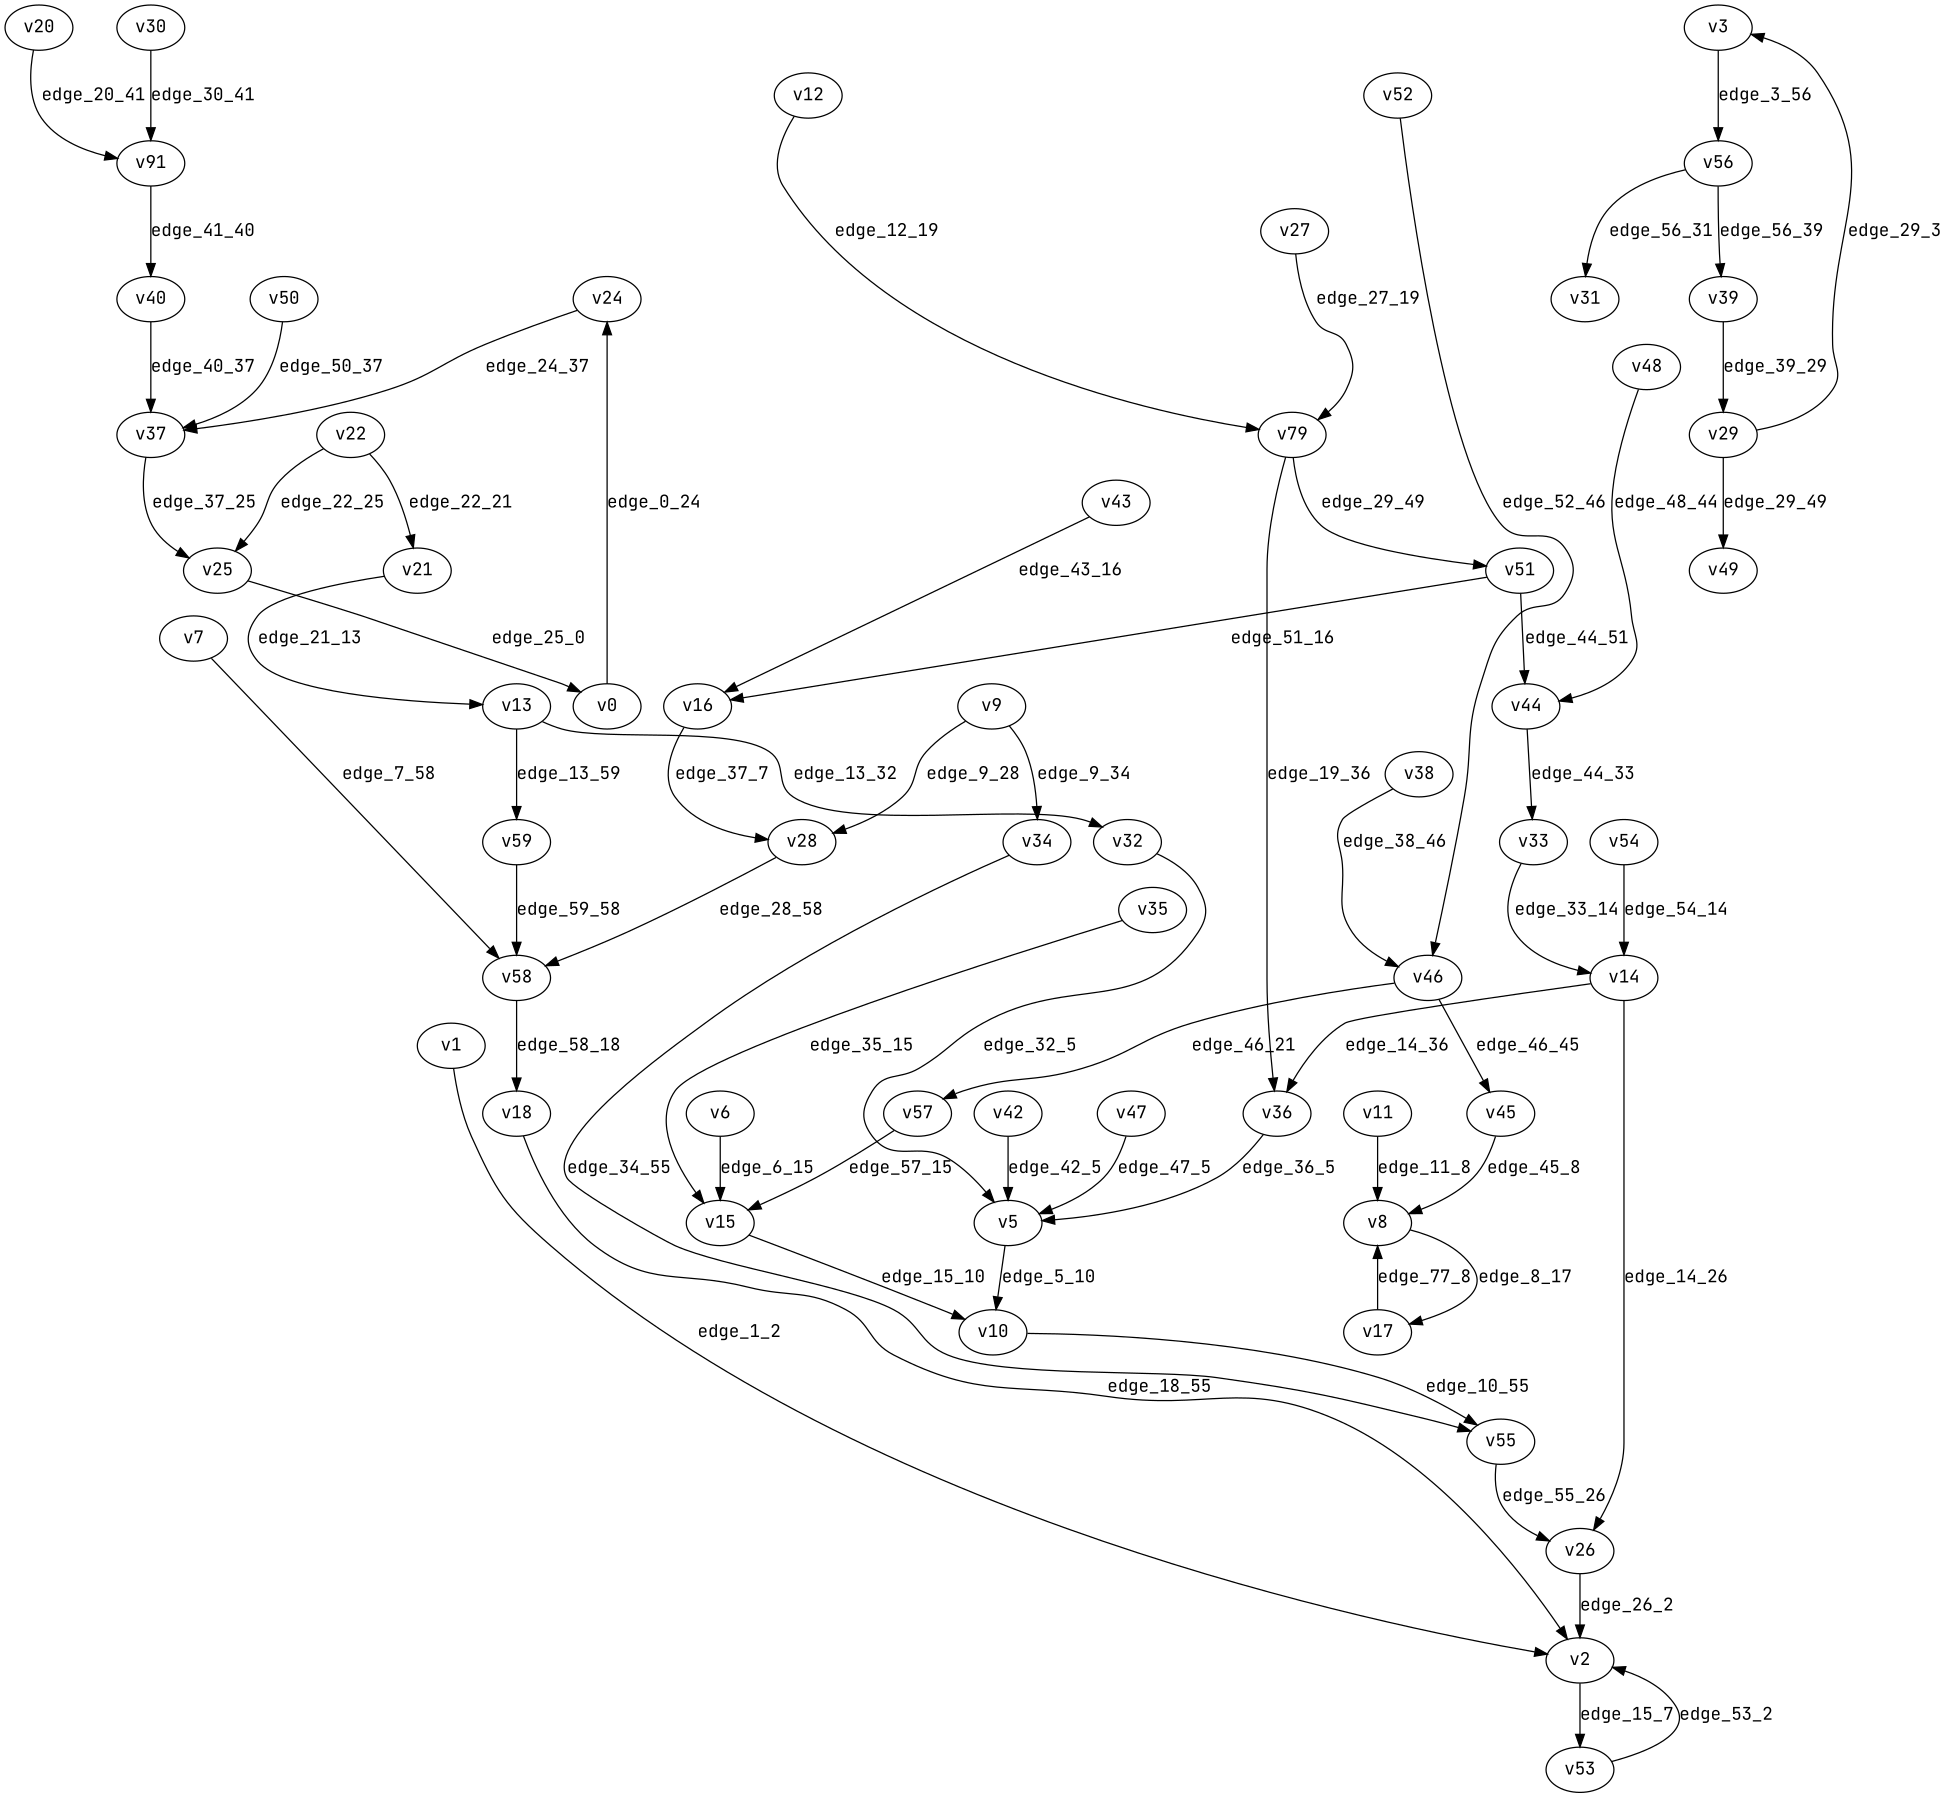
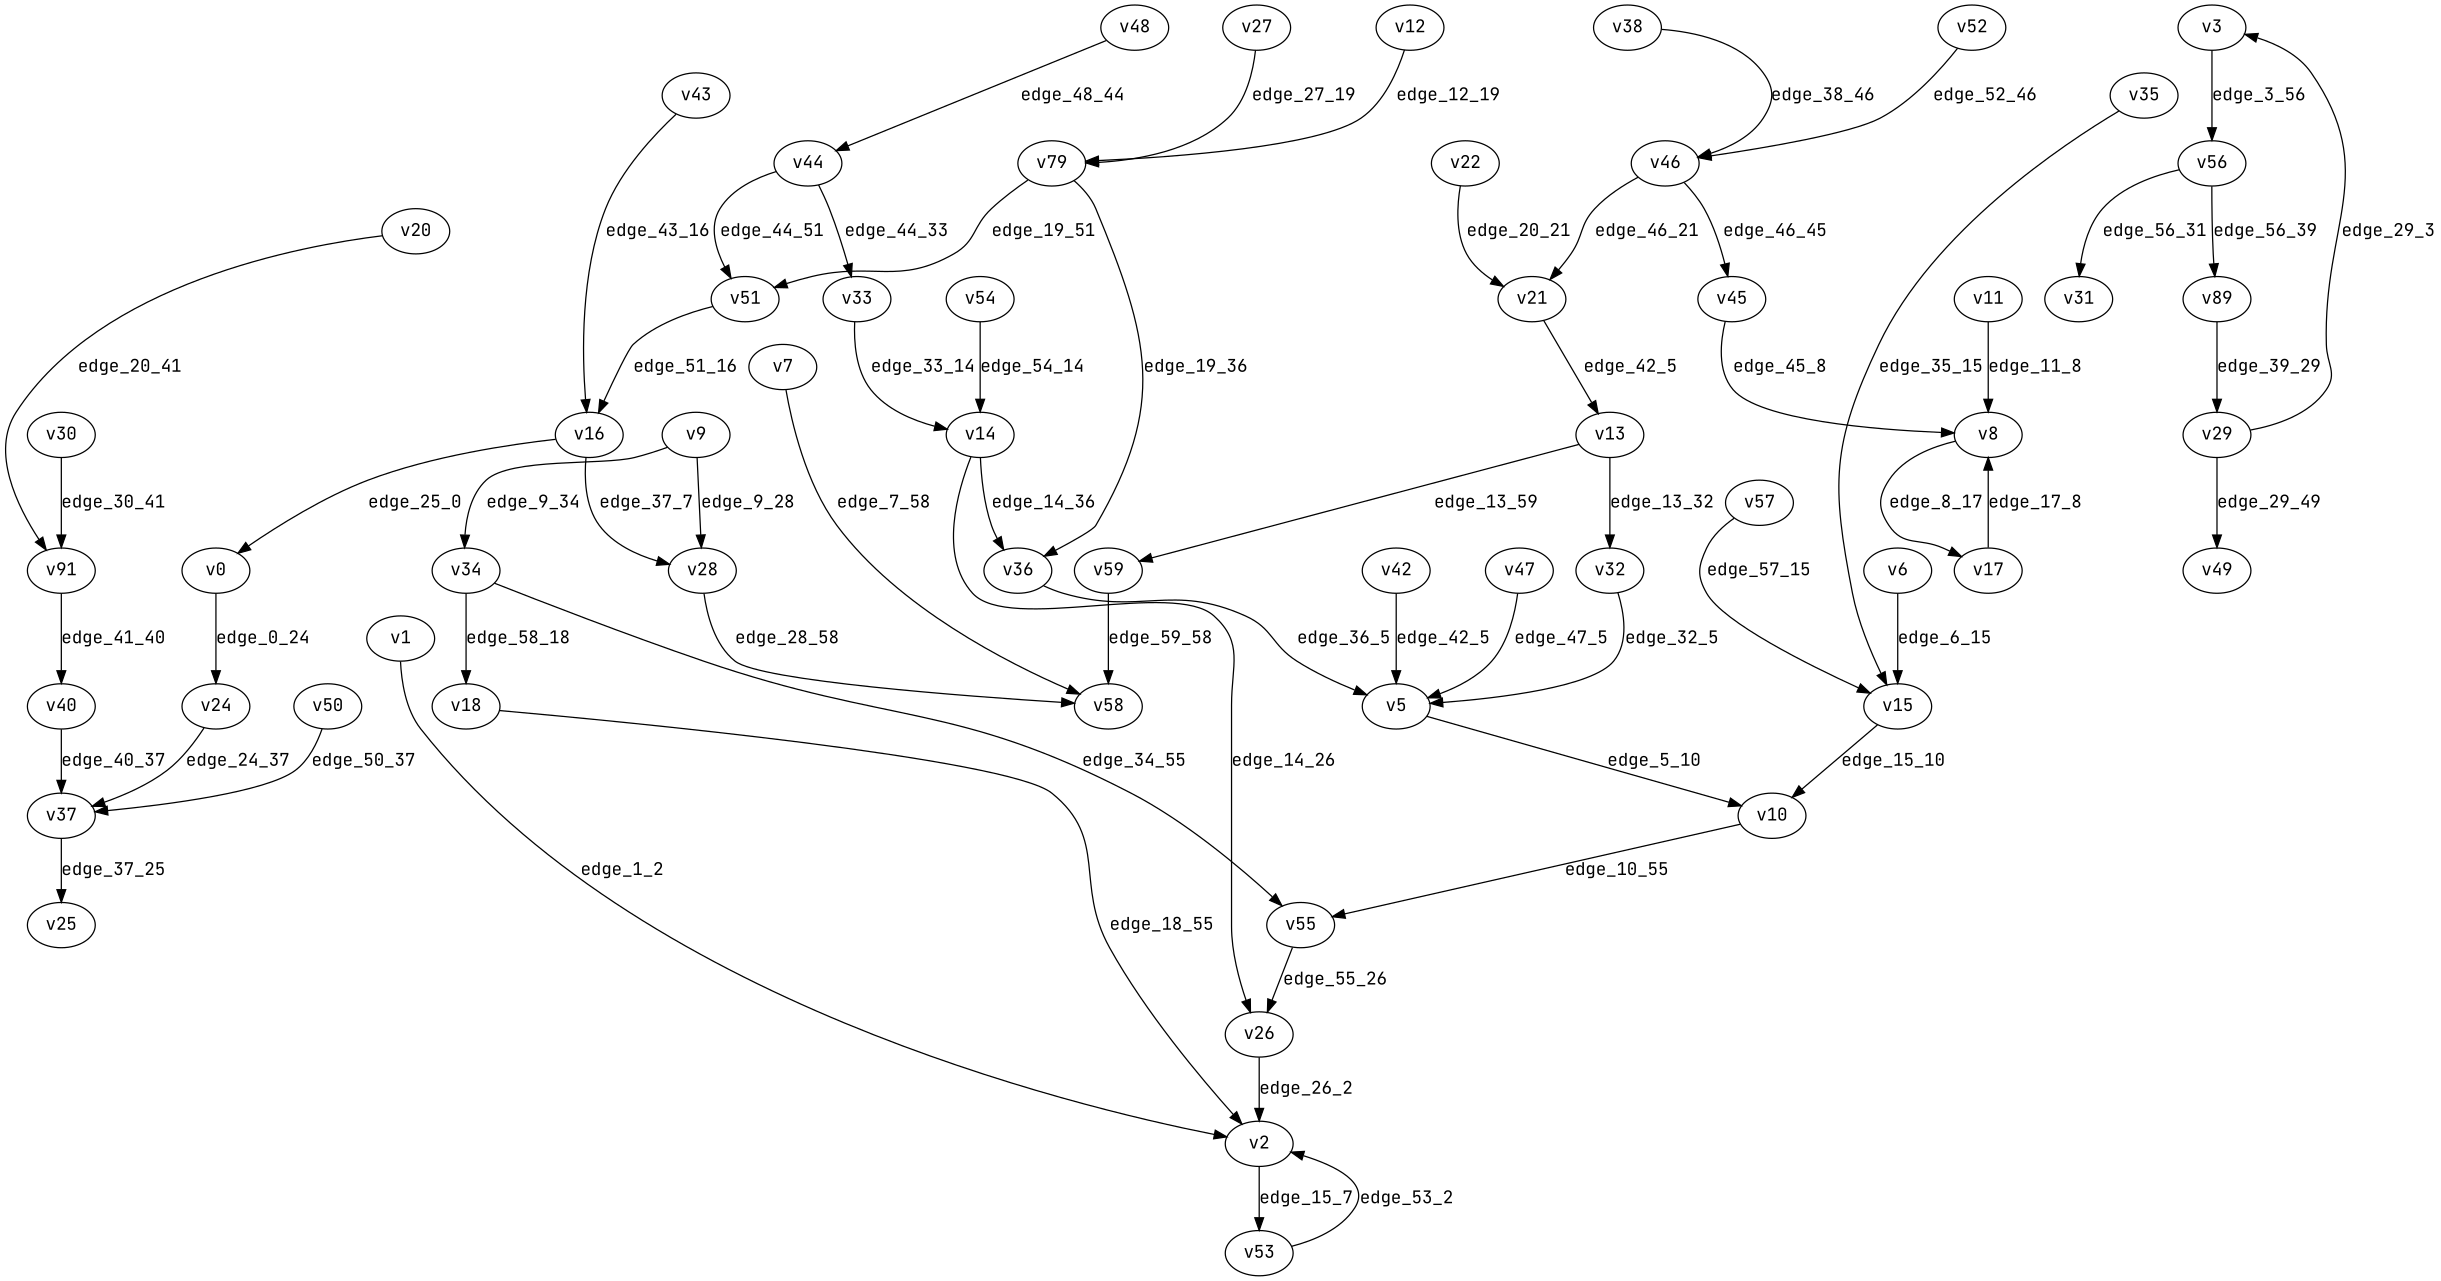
(1723, 299) -> (2217, 299)
(275, 487) -> none
(461, 503) -> (1519, 231)
(1373, 503) -> (1044, 231)
(409, 632) -> (394, 471)
(1522, 632) -> (722, 206)
(310, 639) -> (1631, 367)
(1172, 1030) -> (1589, 216)
(517, 1039) -> (466, 632)
(1425, 1278) -> (2035, 503)
